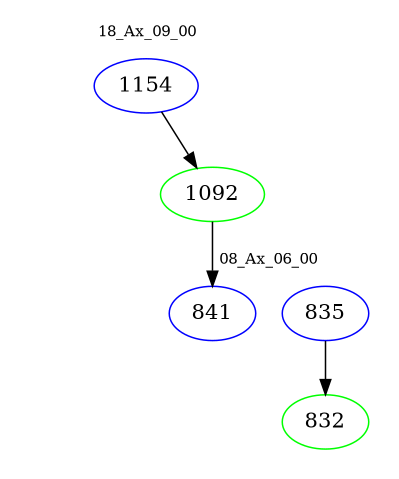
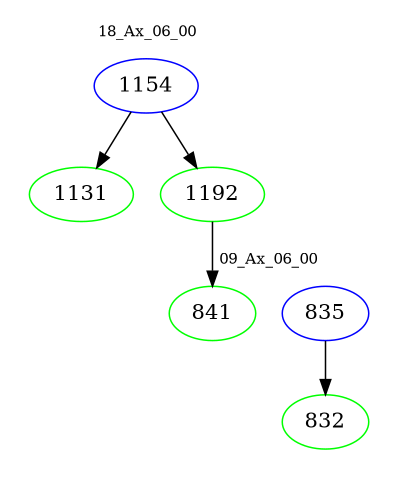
(148, 32) -> (148, 32)
none -> (81, 194)
(212, 194) -> (212, 194)
(269, 260) -> (269, 260)
(212, 313) -> (212, 313)
